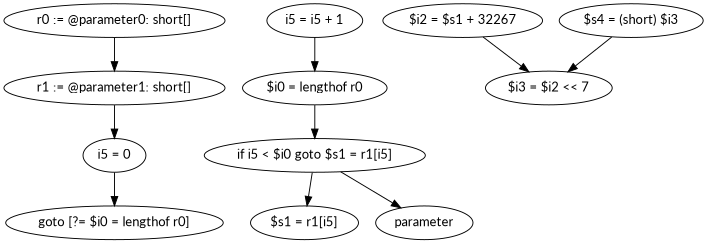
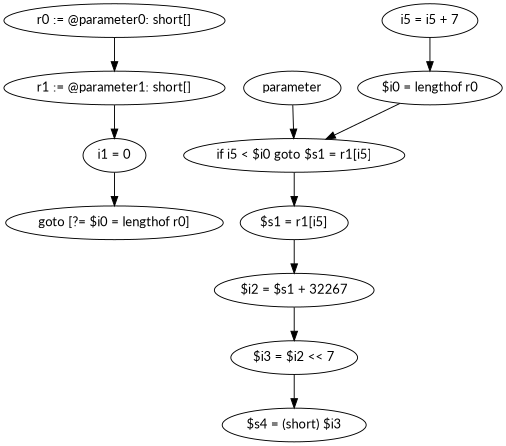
(315, 21) -> (430, 21)
(594, 52) -> (294, 387)
(114, 155) -> (114, 155)
(367, 187) -> (293, 117)
none -> (294, 252)
